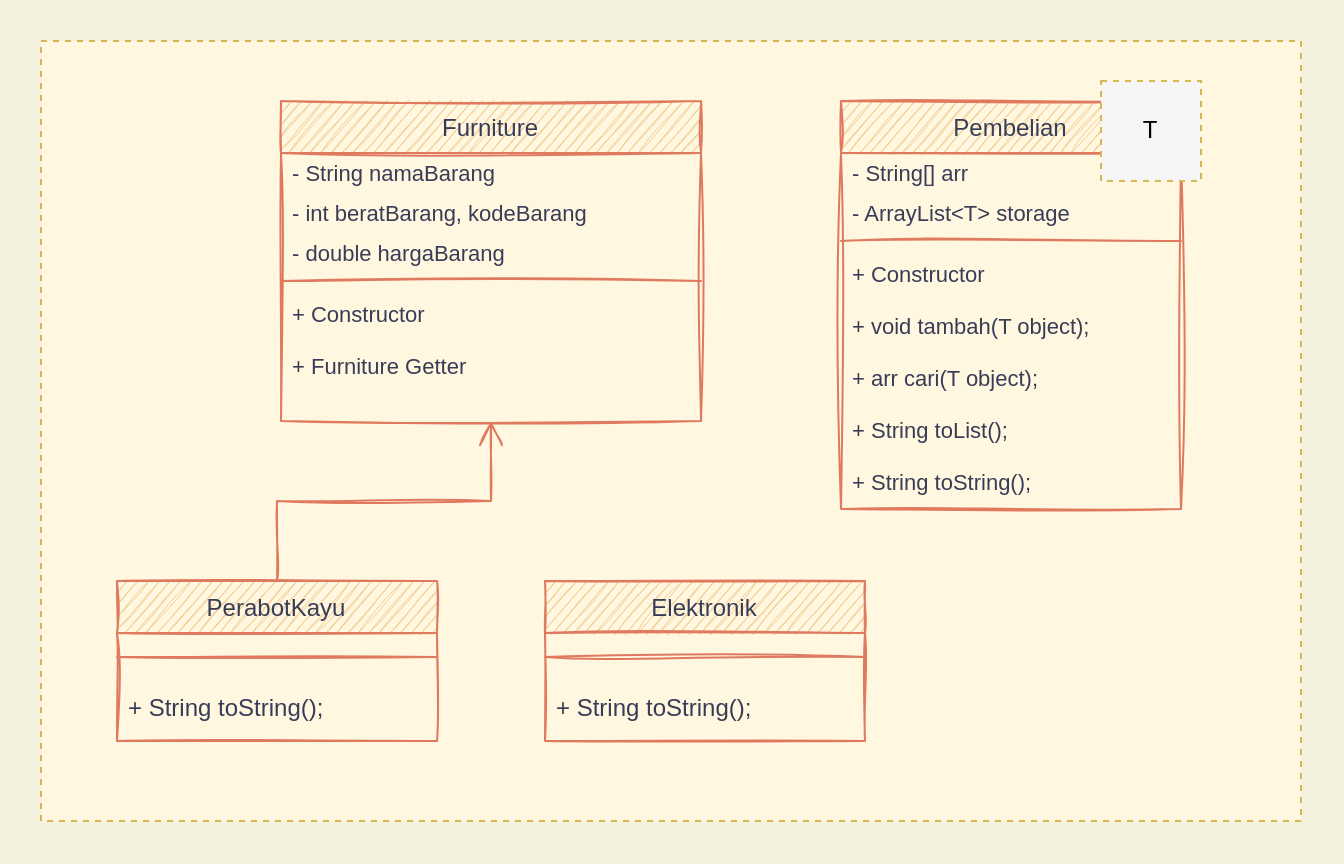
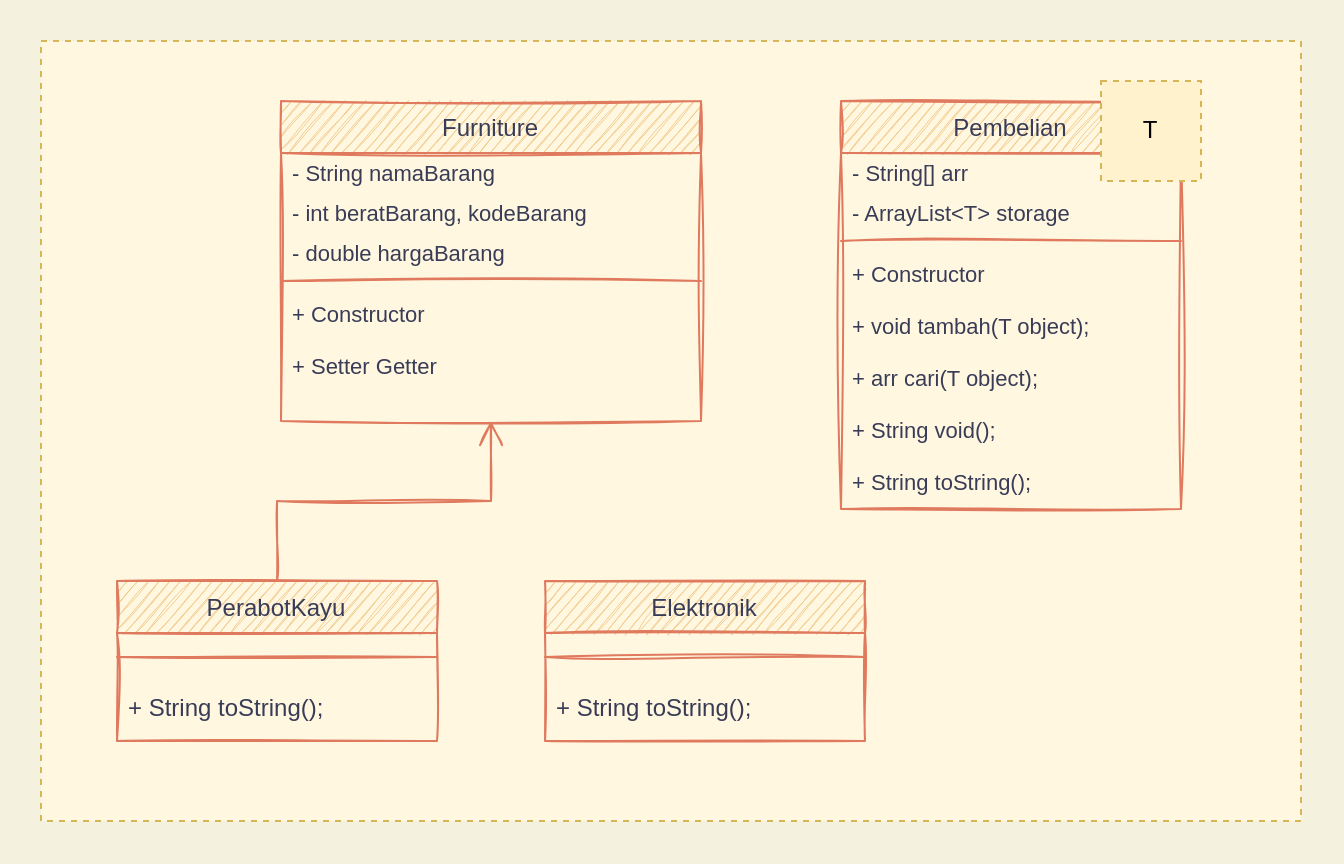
(1151, 131) -> (1151, 131)
(394, 367) -> (379, 367)
(949, 431) -> (936, 431)
